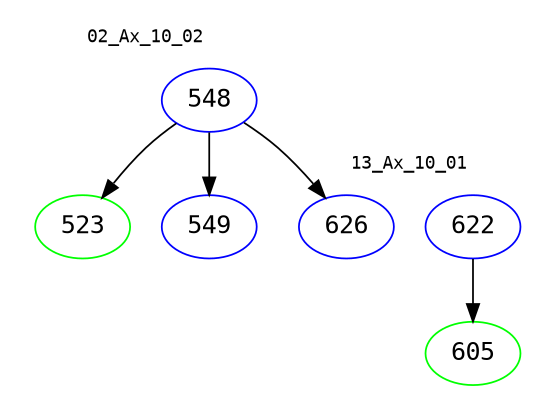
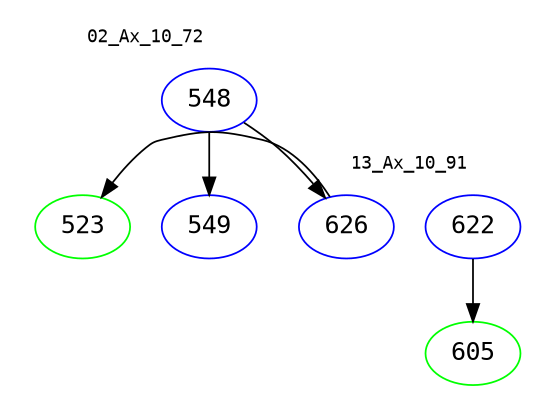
(146, 38) -> (146, 38)
(143, 151) -> (224, 133)
(410, 164) -> (410, 164)
